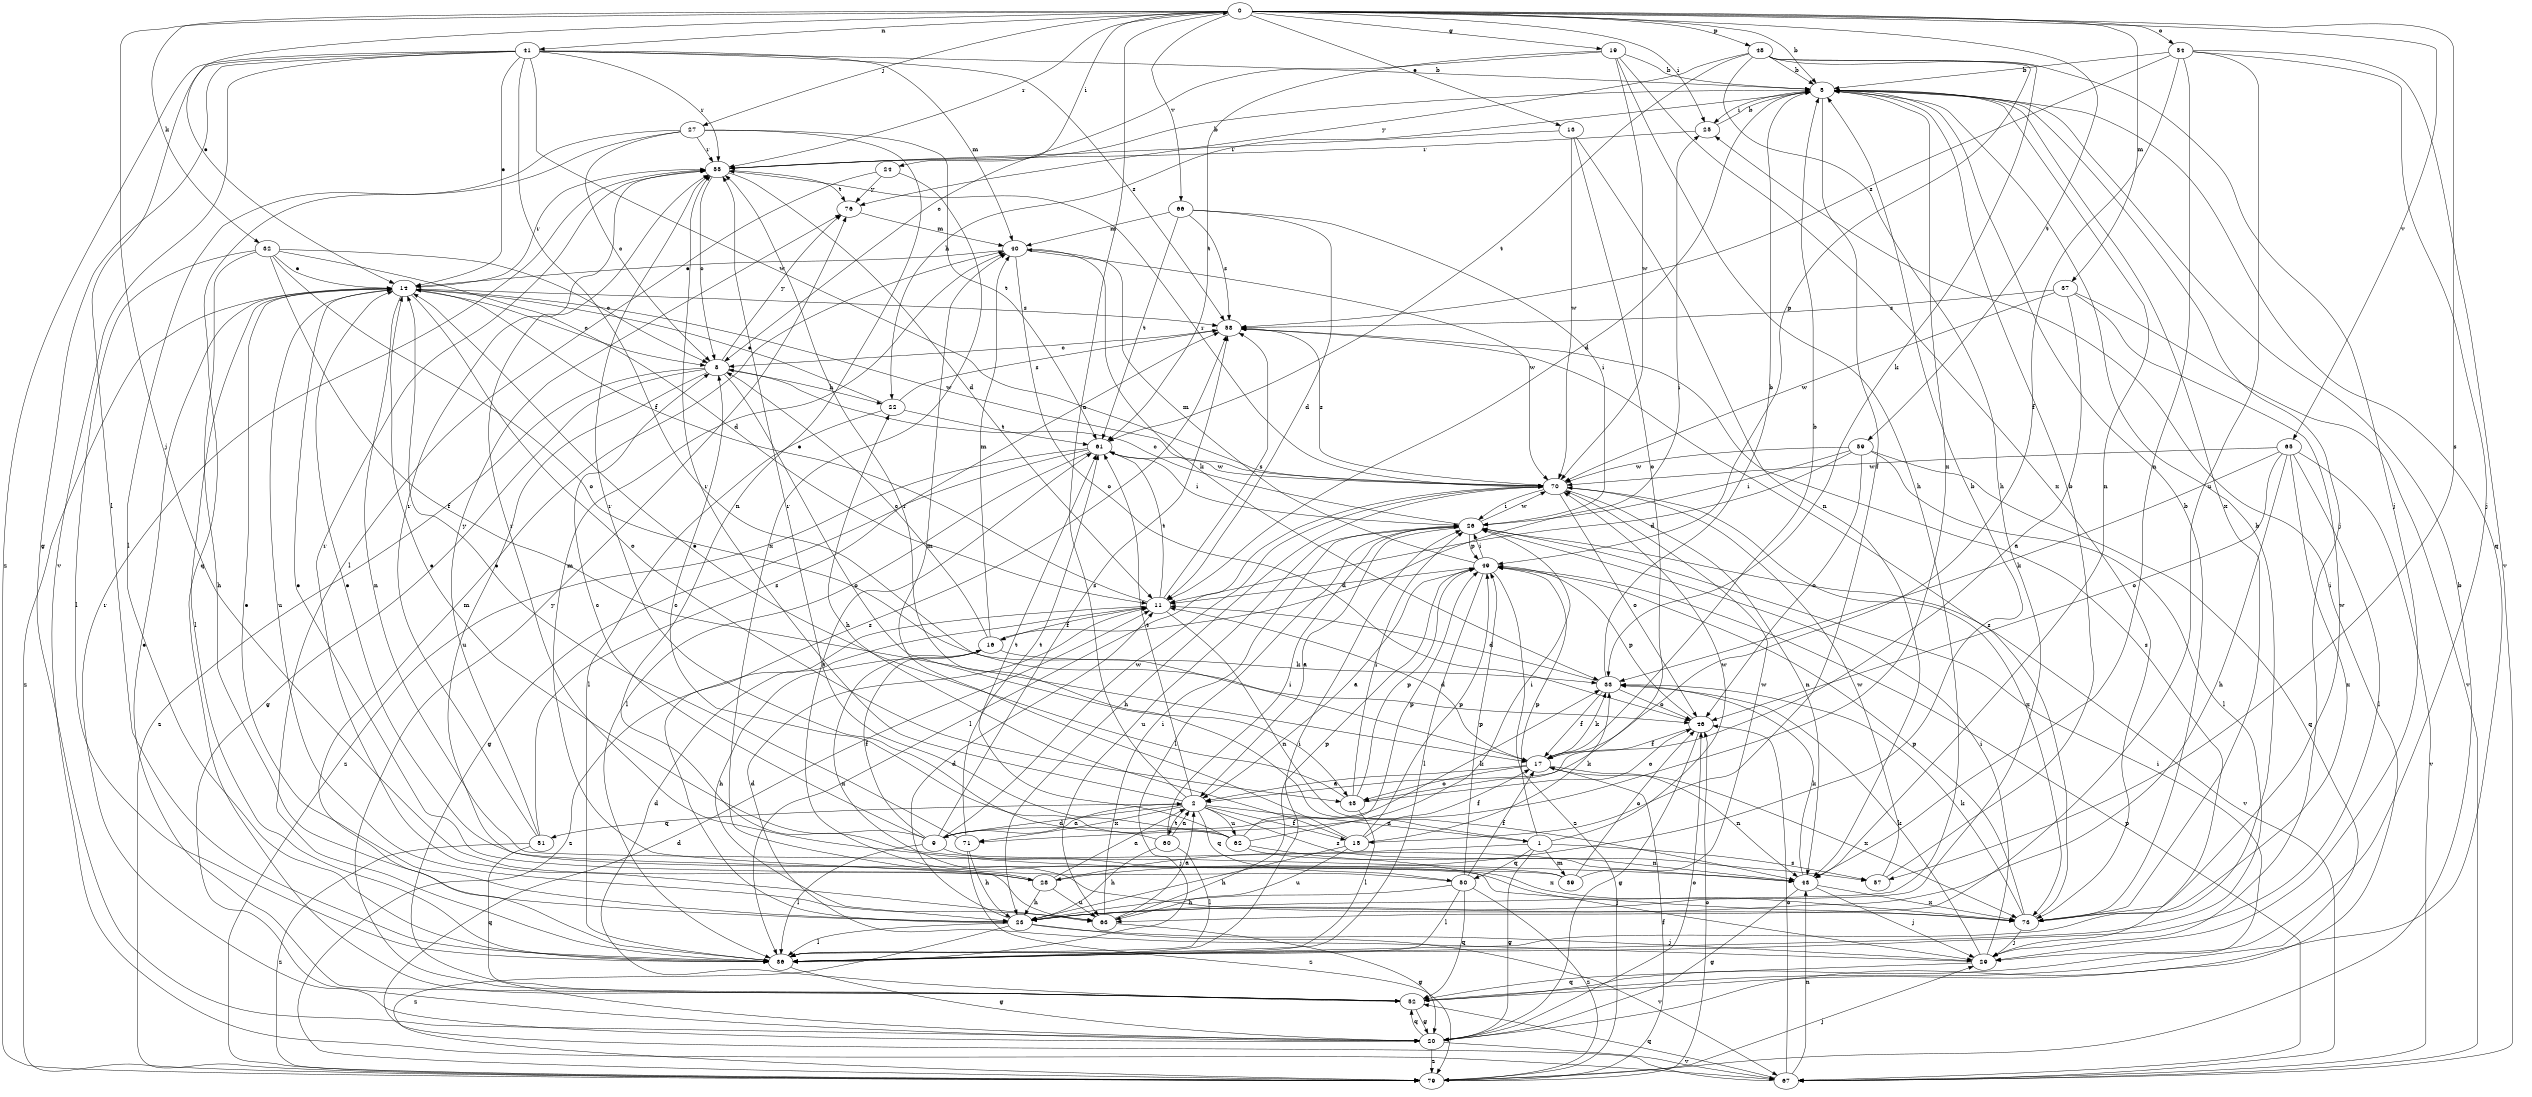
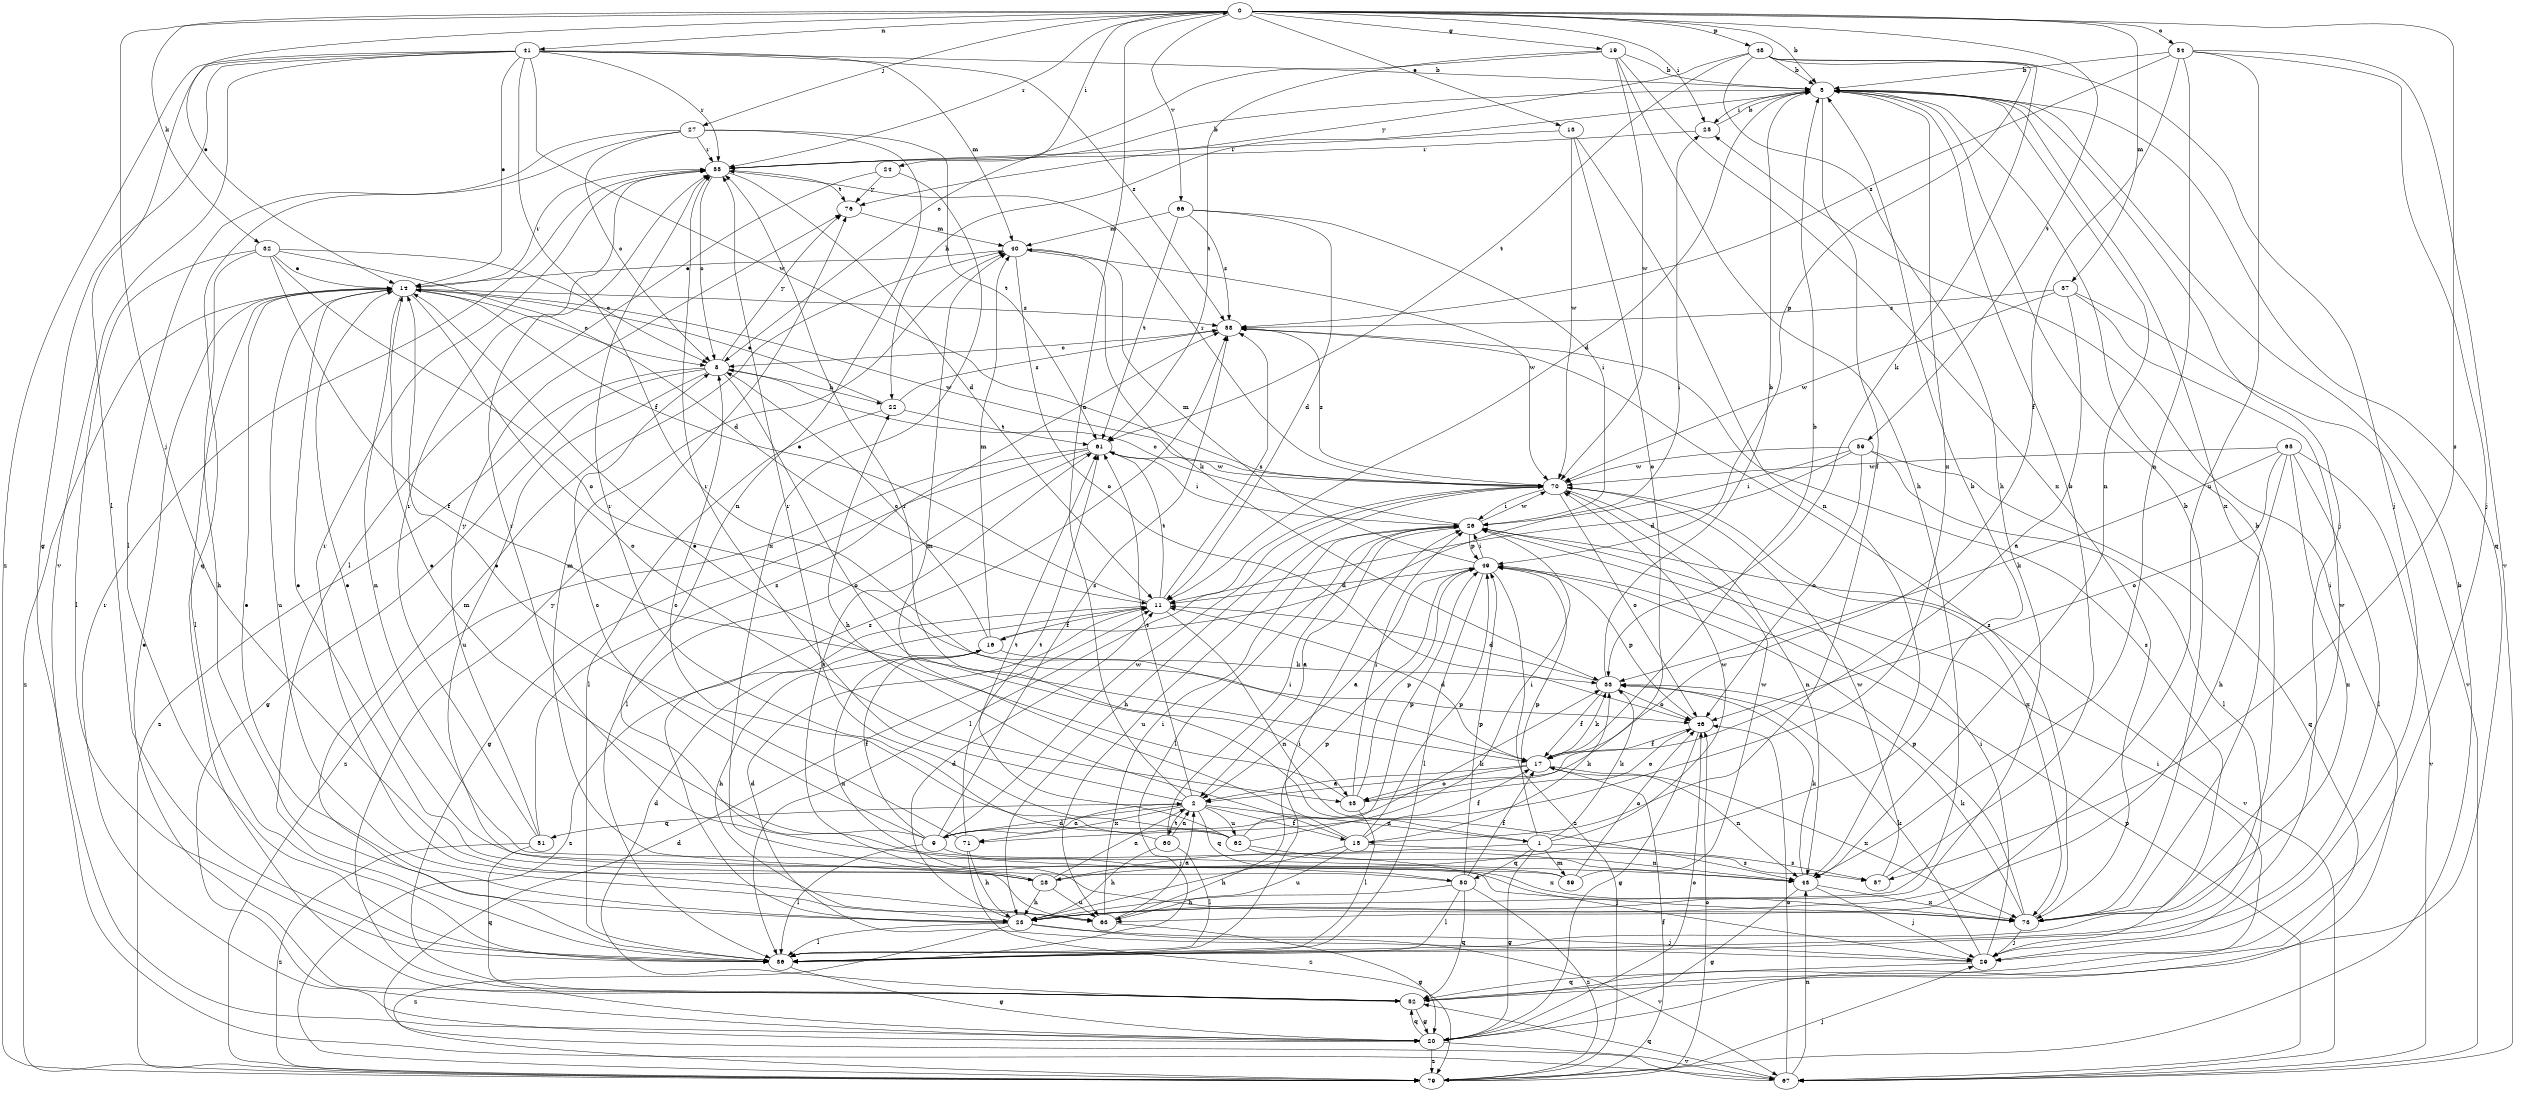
(2173, 27) -> none
none -> (1612, 770)
(1613, 858) -> (1617, 853)
